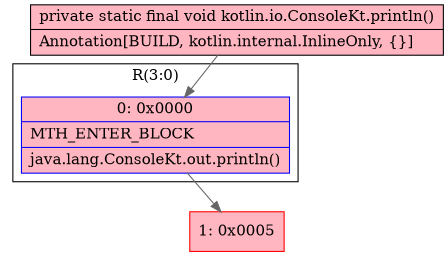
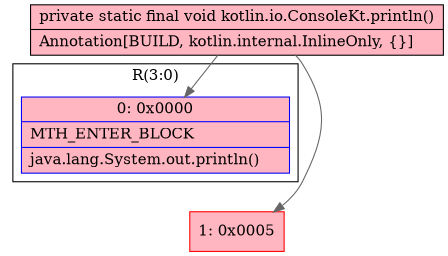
(155, 160) -> (145, 160)
(201, 189) -> (320, 132)
